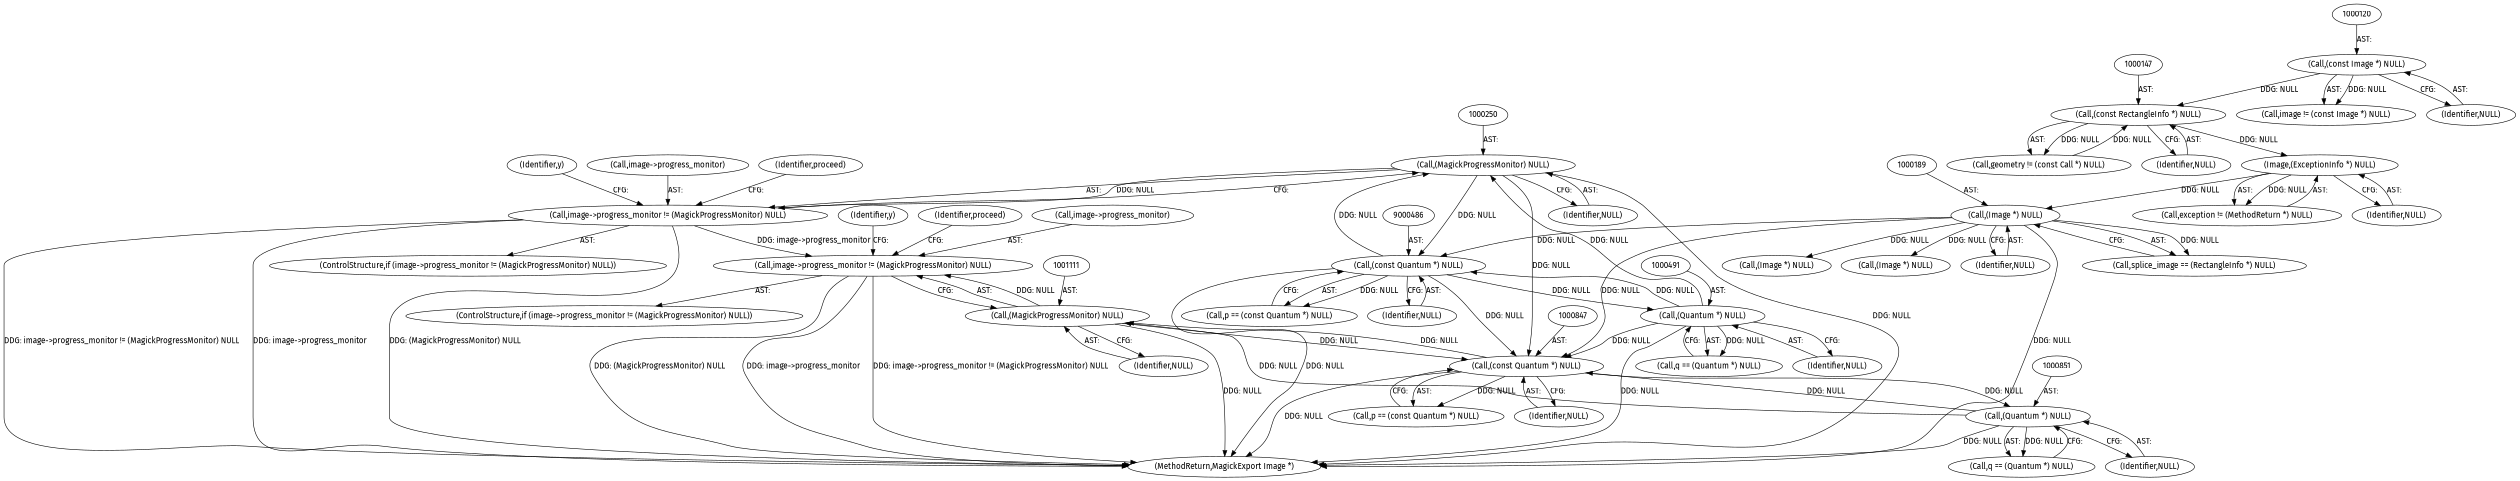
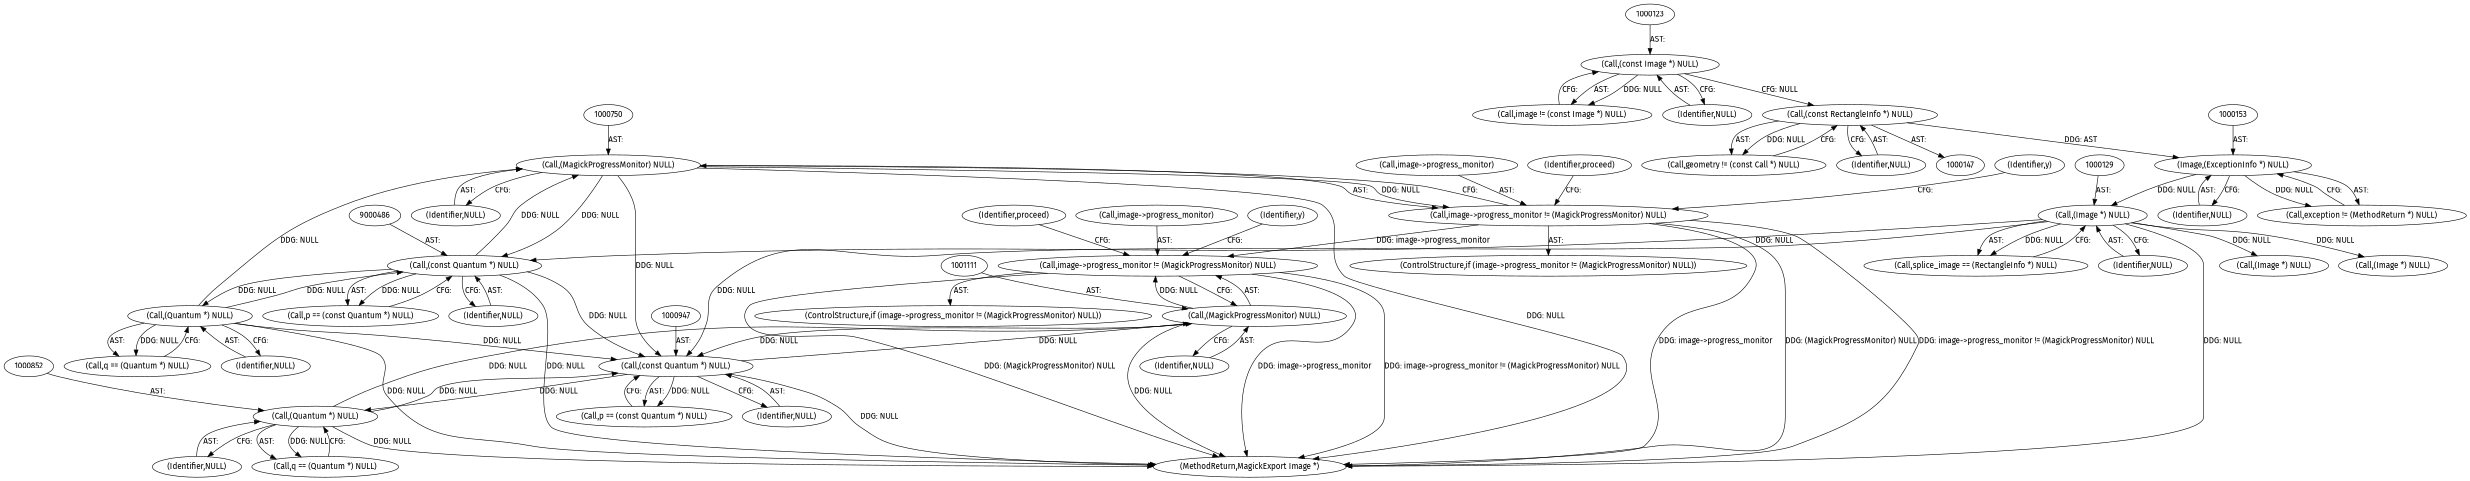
(2357, 14) -> (1650, 14)
none -> (1567, 81)
(2138, 87) -> (1905, 140)
(2280, 90) -> (1780, 90)
(1483, 115) -> (608, 115)
none -> (2233, 115)
(2132, 140) -> (1829, 140)
(2259, 140) -> (2081, 140)
(1912, 165) -> (2100, 165)
(2322, 190) -> (2336, 190)
(1666, 266) -> none
(1573, 316) -> (676, 316)
(2057, 366) -> (29, 366)
